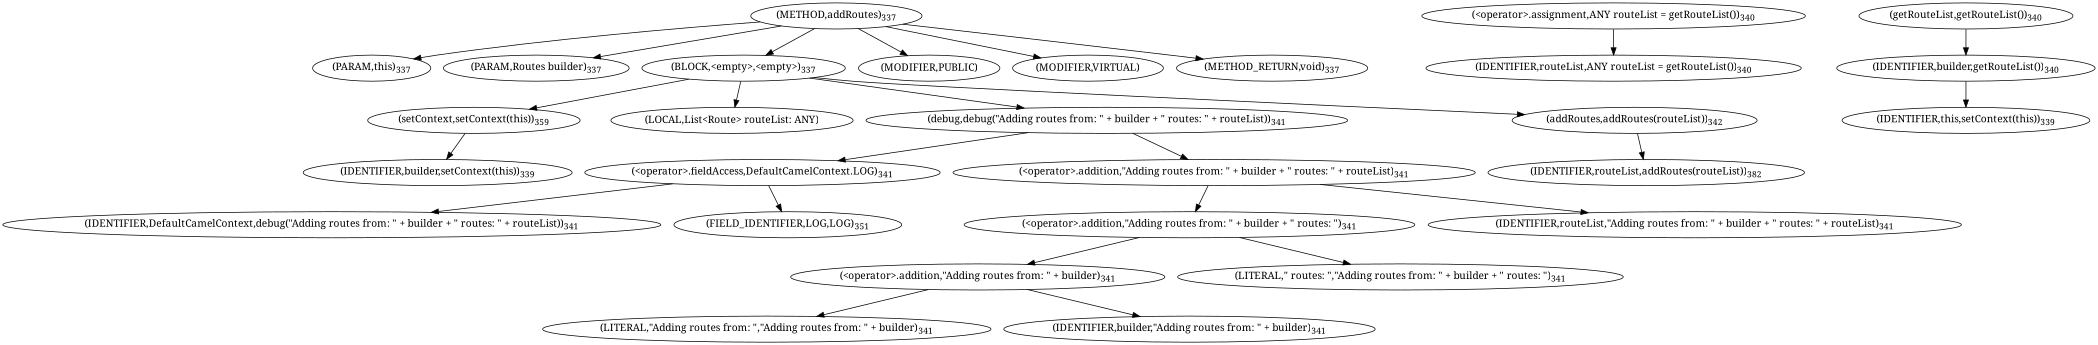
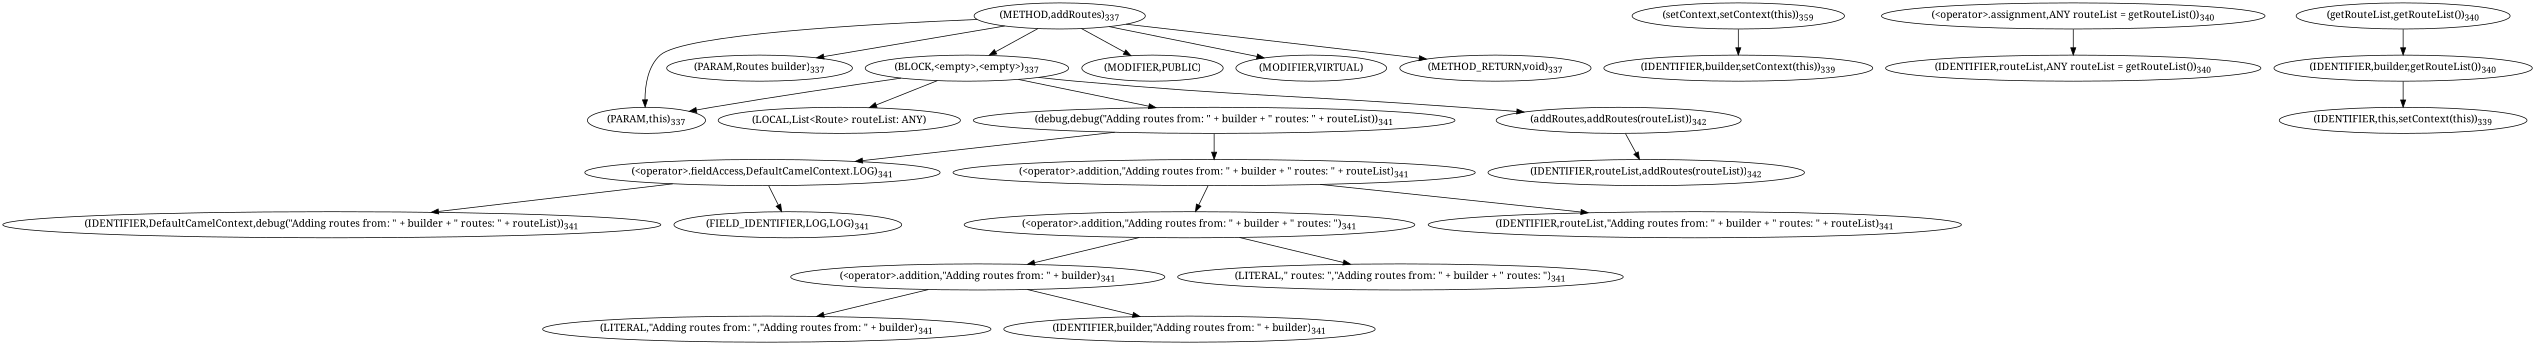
(613, 94) -> (799, 93)
(1755, 171) -> (1755, 171)
(862, 224) -> (862, 224)
